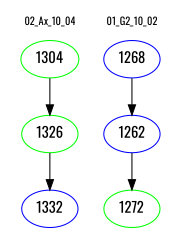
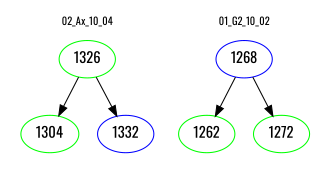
(50, 92) -> (71, 92)
(132, 134) -> (207, 134)
(132, 166) -> (260, 92)
